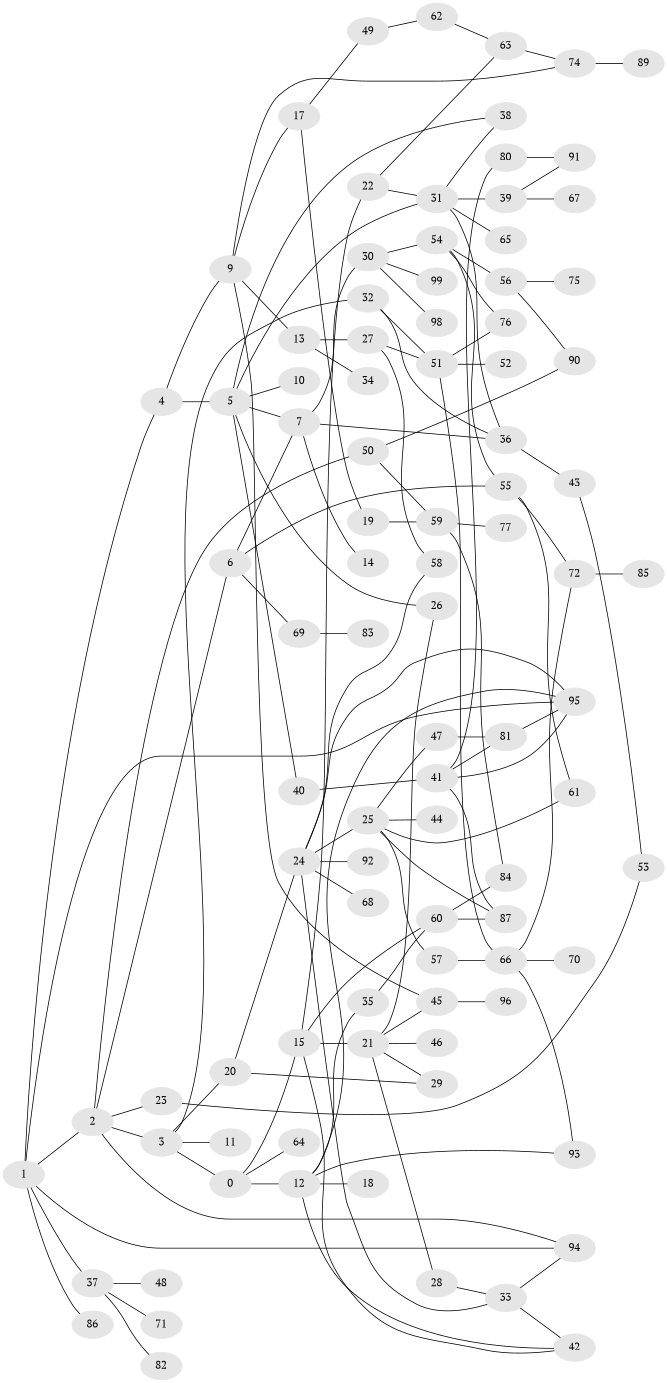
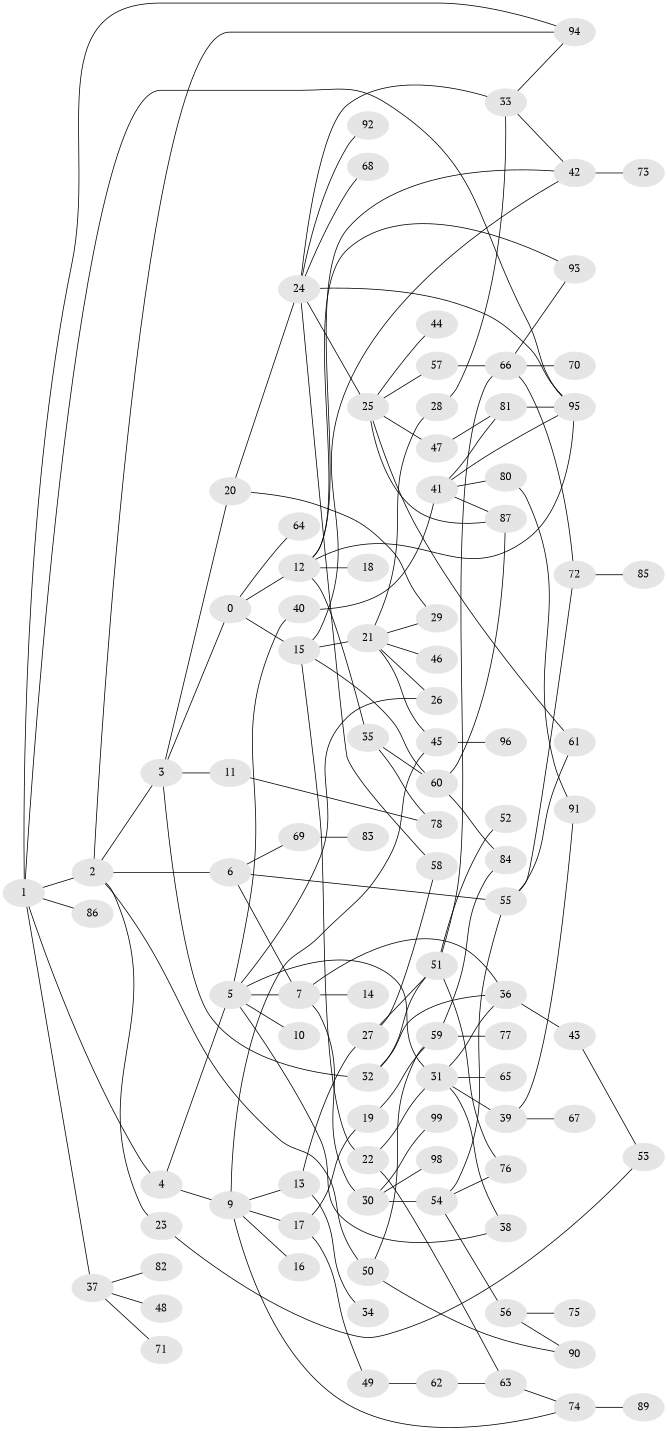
none -> (644, 173)
none -> (437, 825)
none -> (299, 1267)
